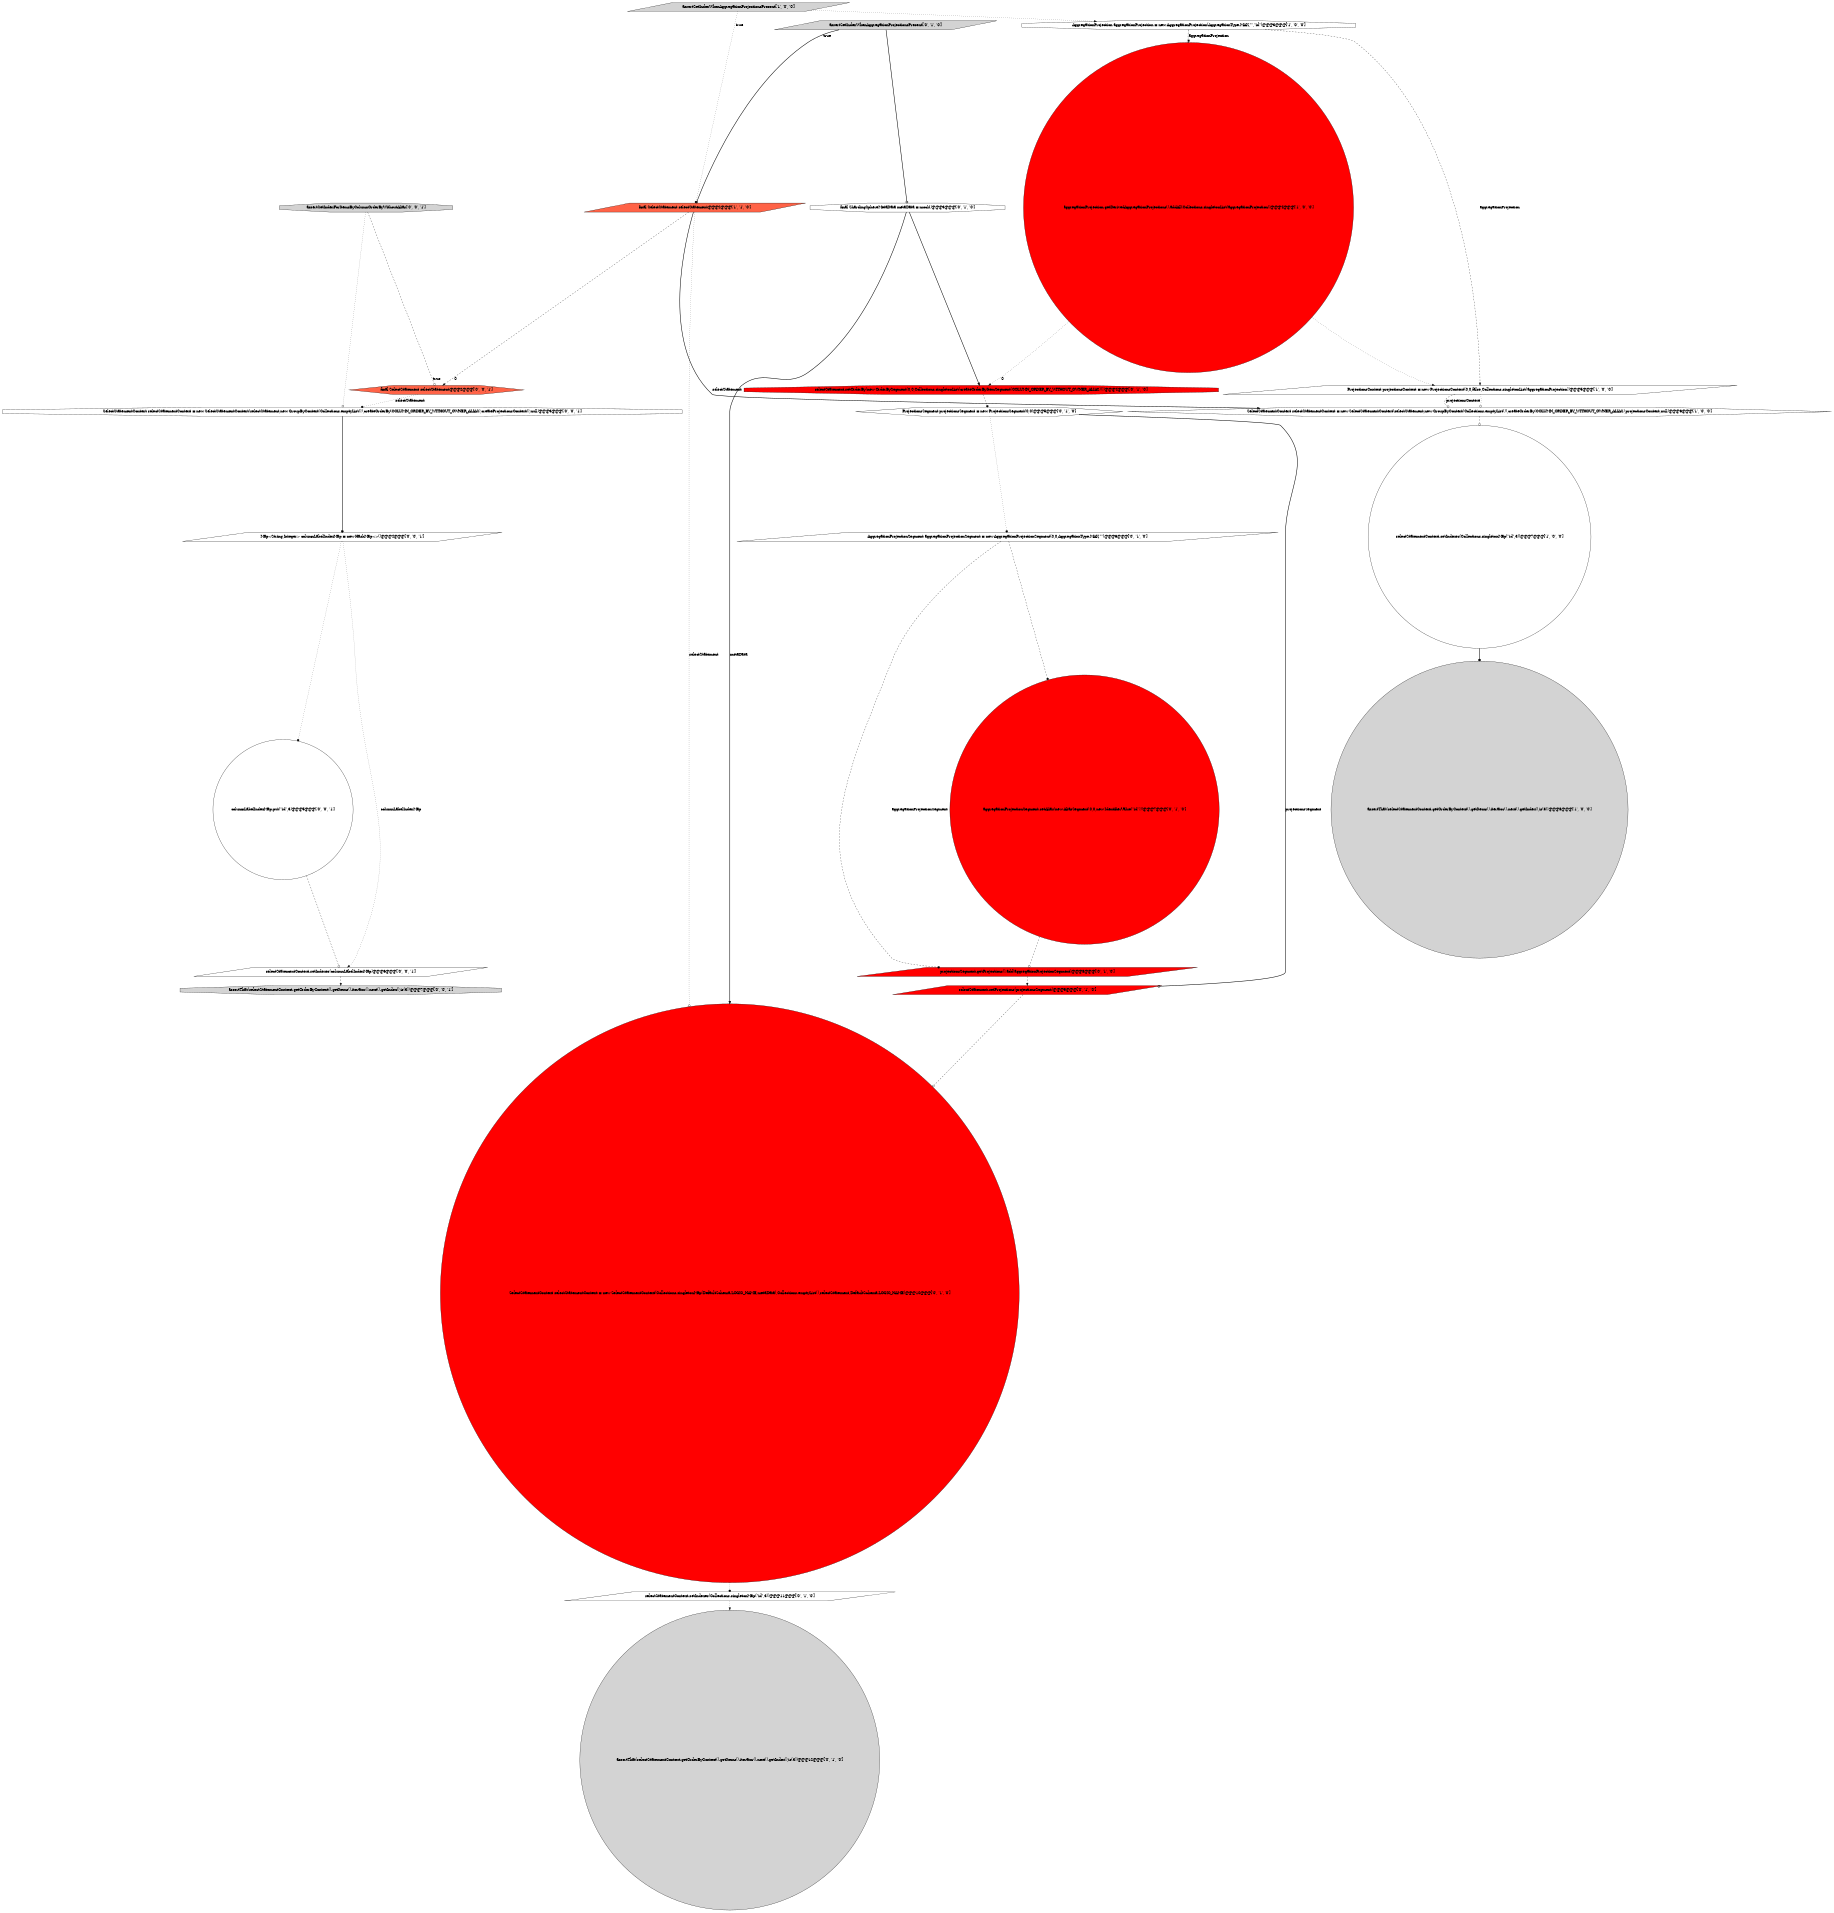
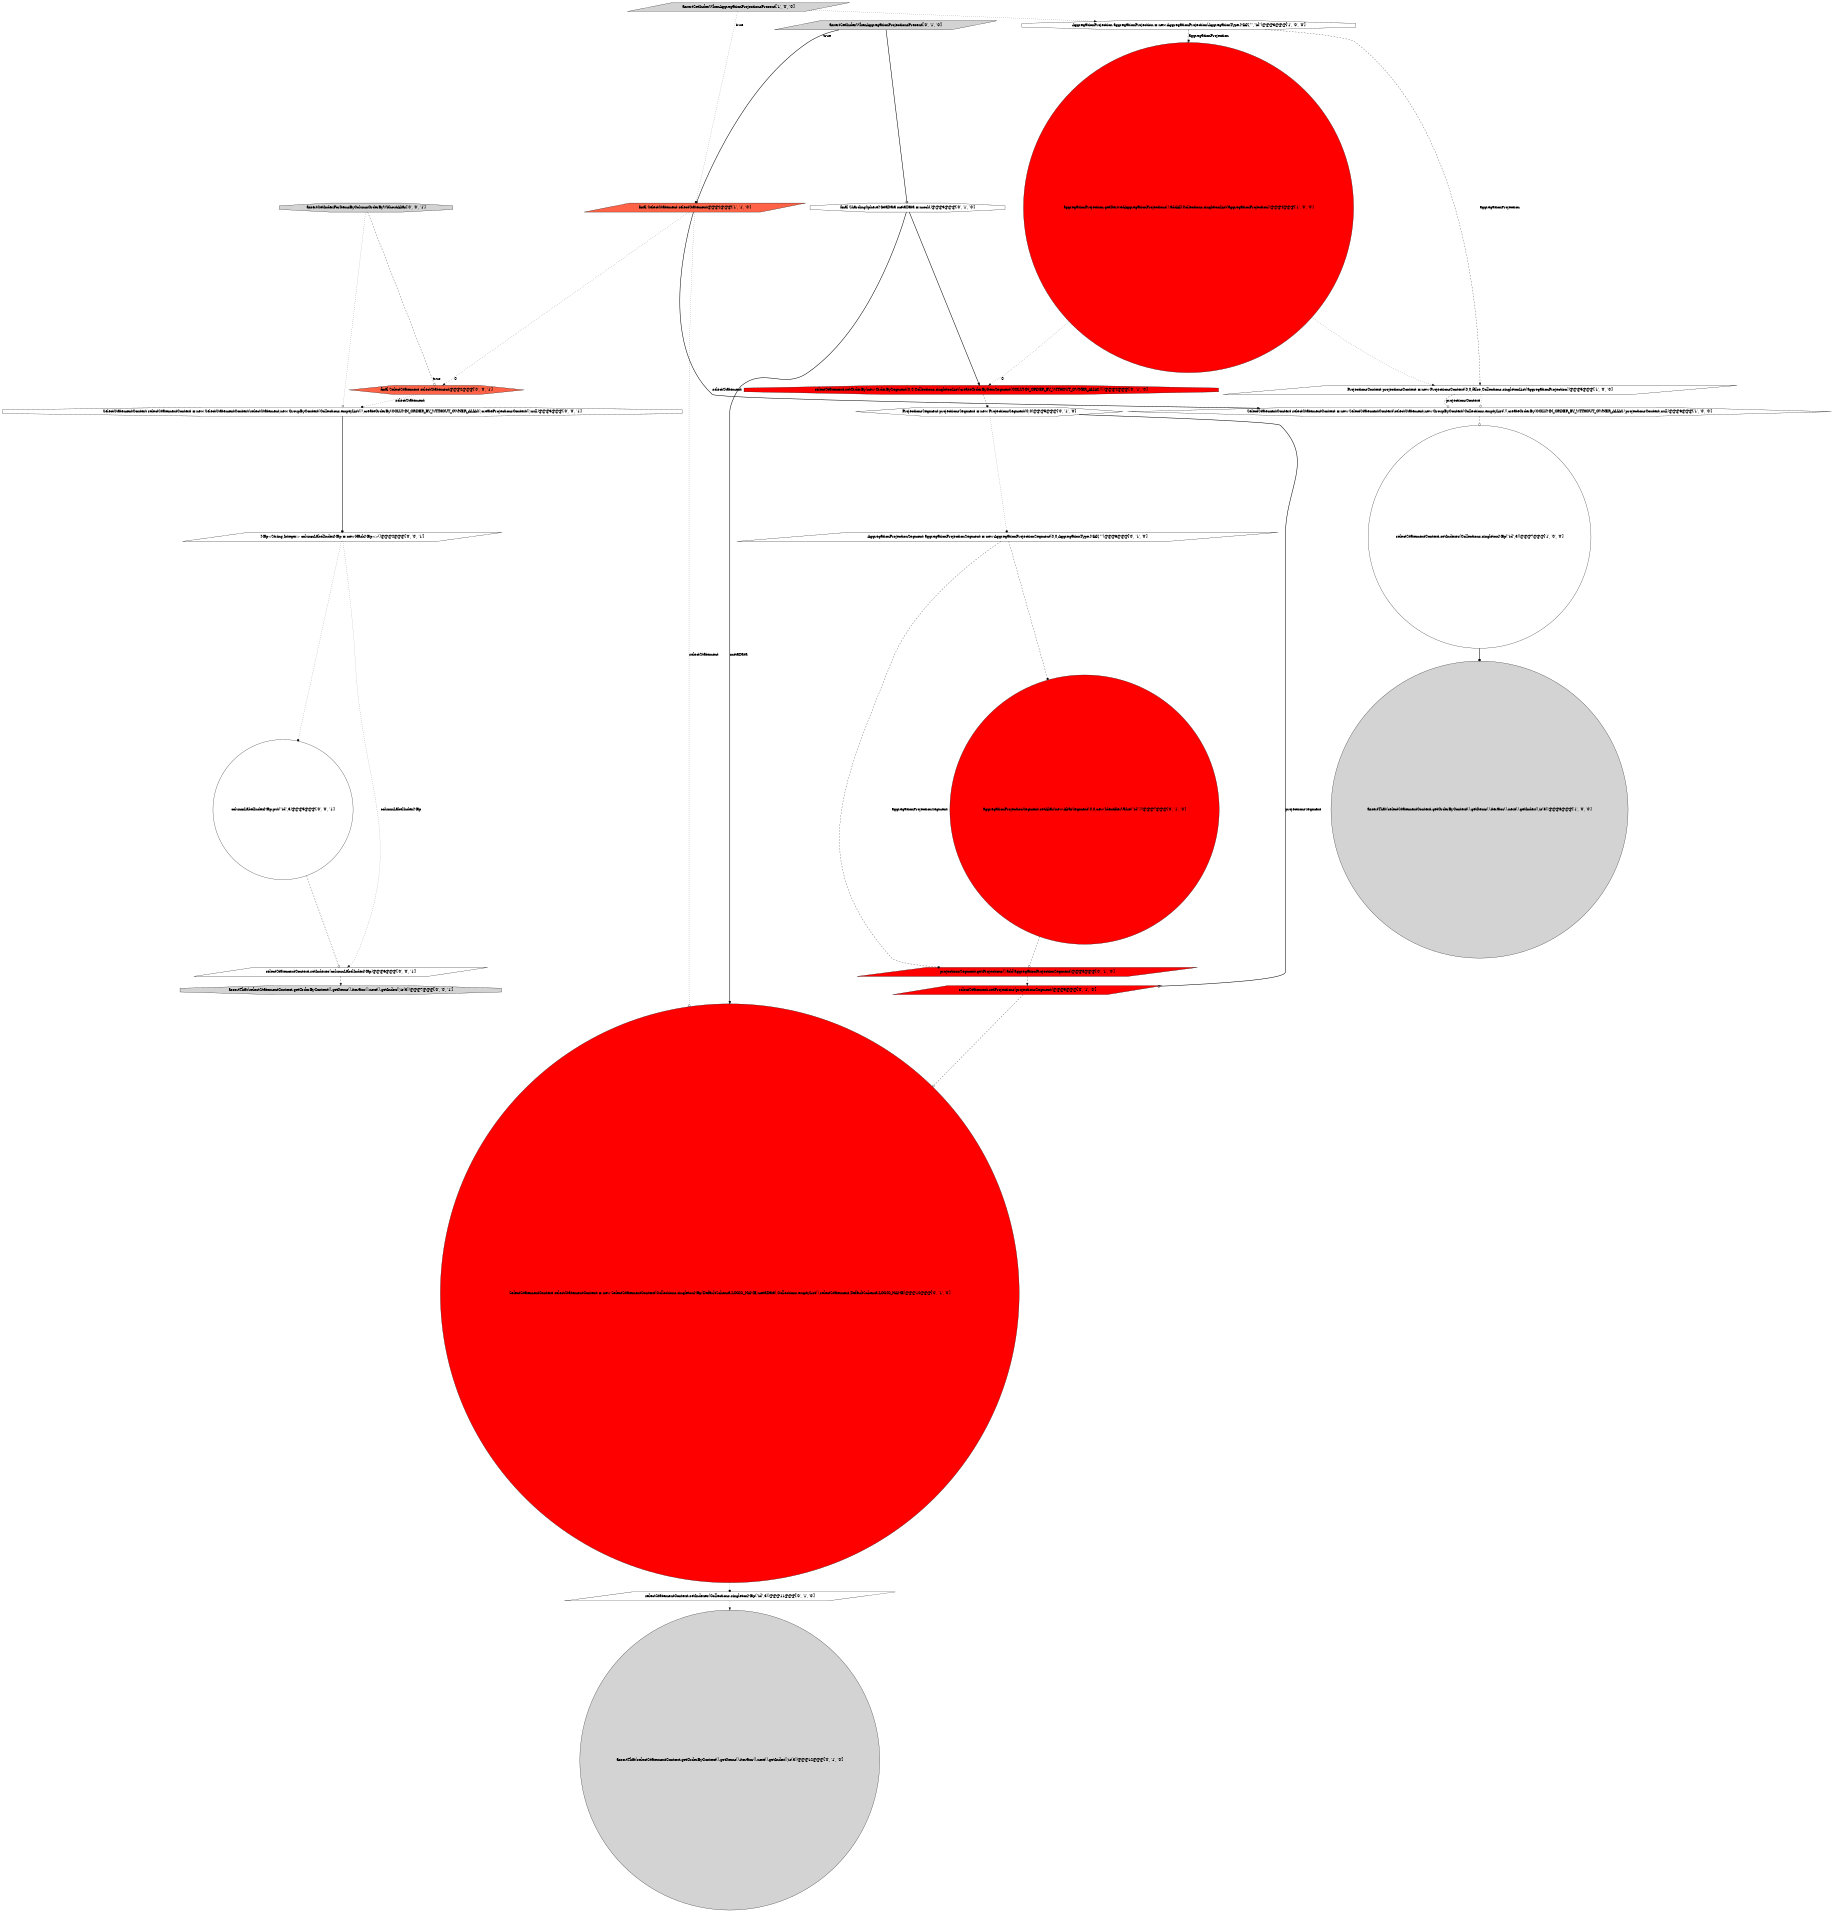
(567, 298) -> (567, 298)
